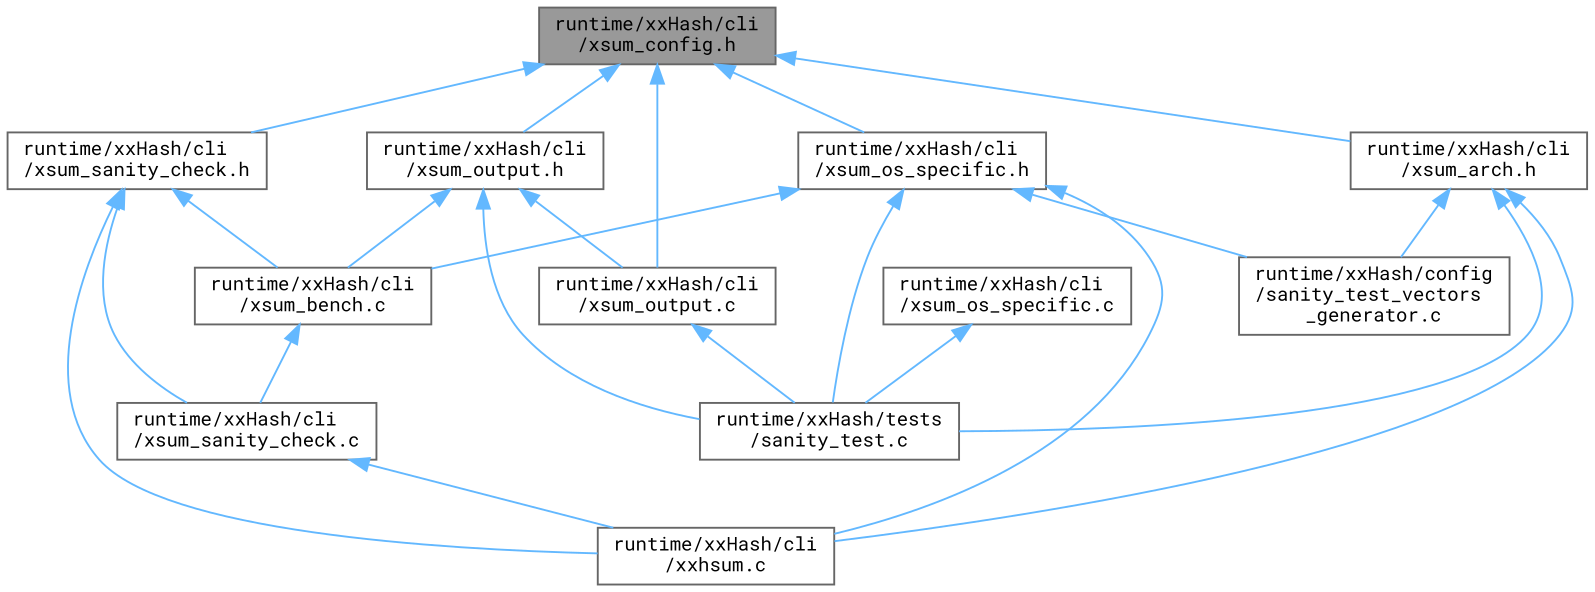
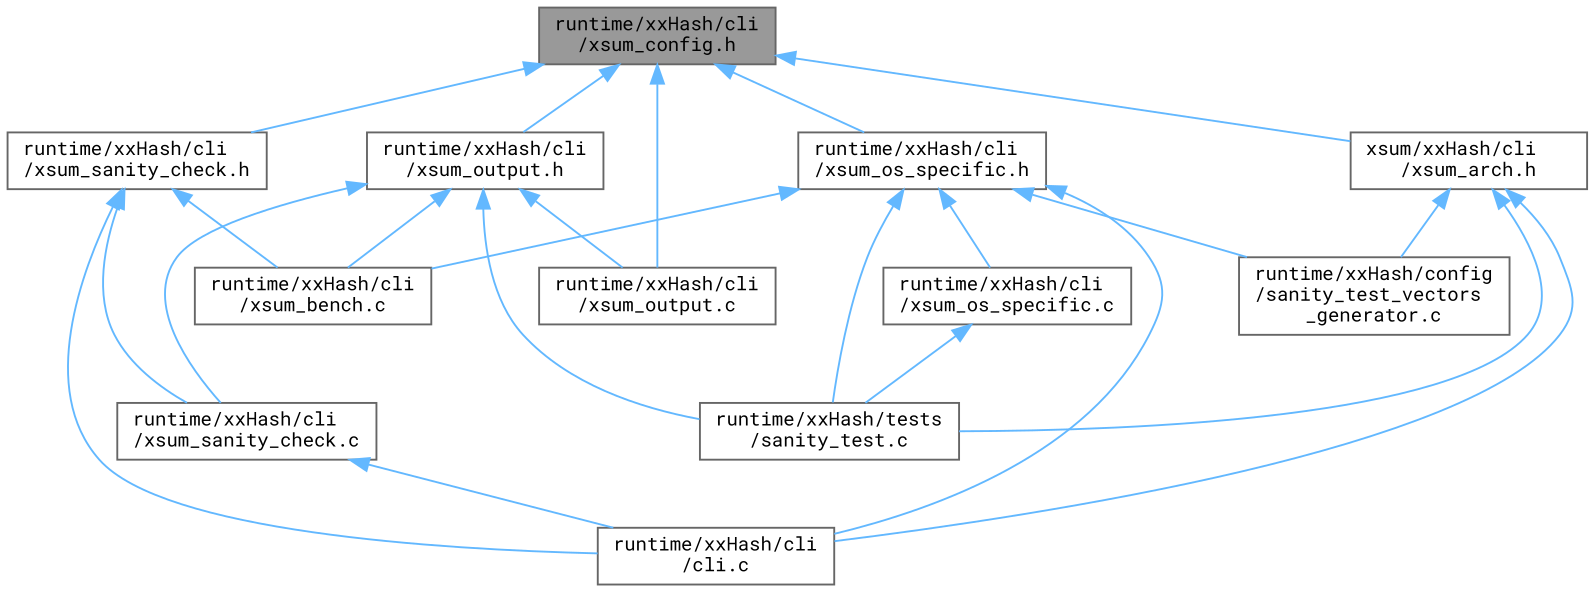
(1469, 161) -> (1469, 161)
none -> (970, 237)
(751, 370) -> none
(276, 372) -> (185, 249)
(716, 556) -> (716, 556)
